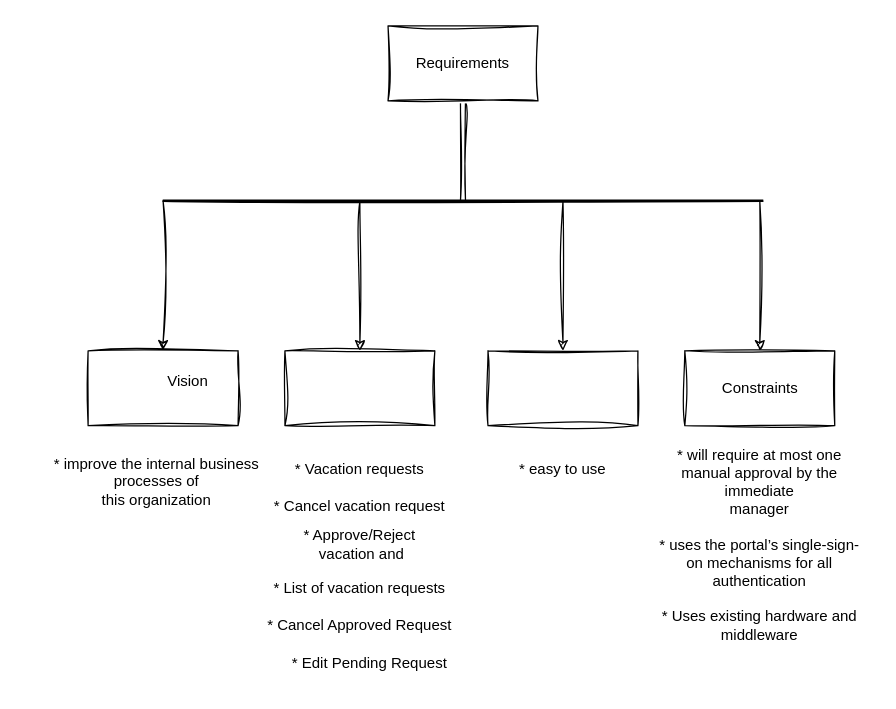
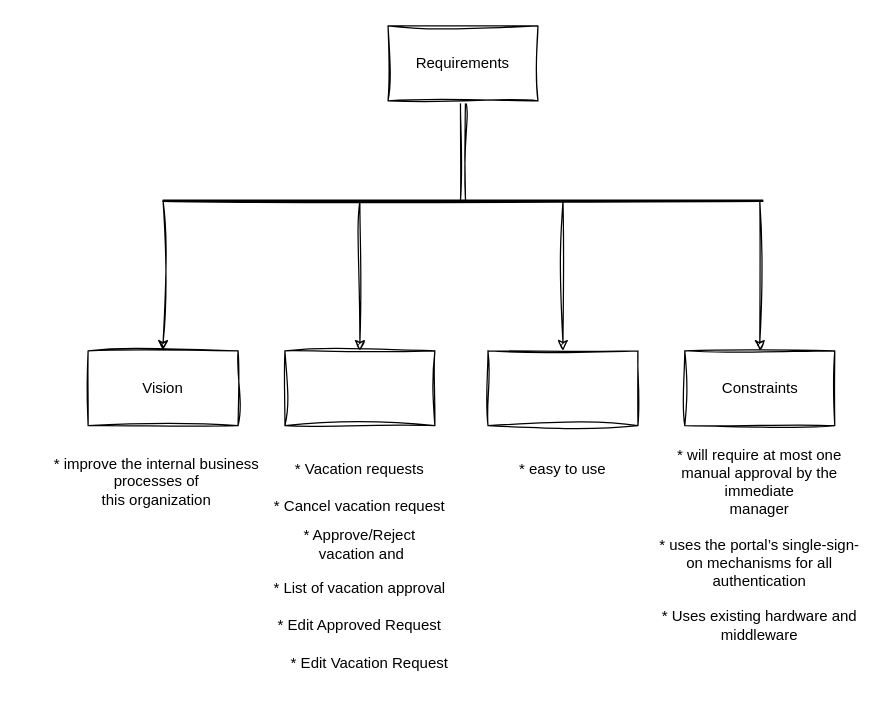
(188, 382) -> (163, 388)
(360, 588) -> (360, 588)
(360, 626) -> (360, 626)
(370, 663) -> (370, 663)
